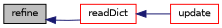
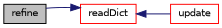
(68, 20) -> (58, 8)
